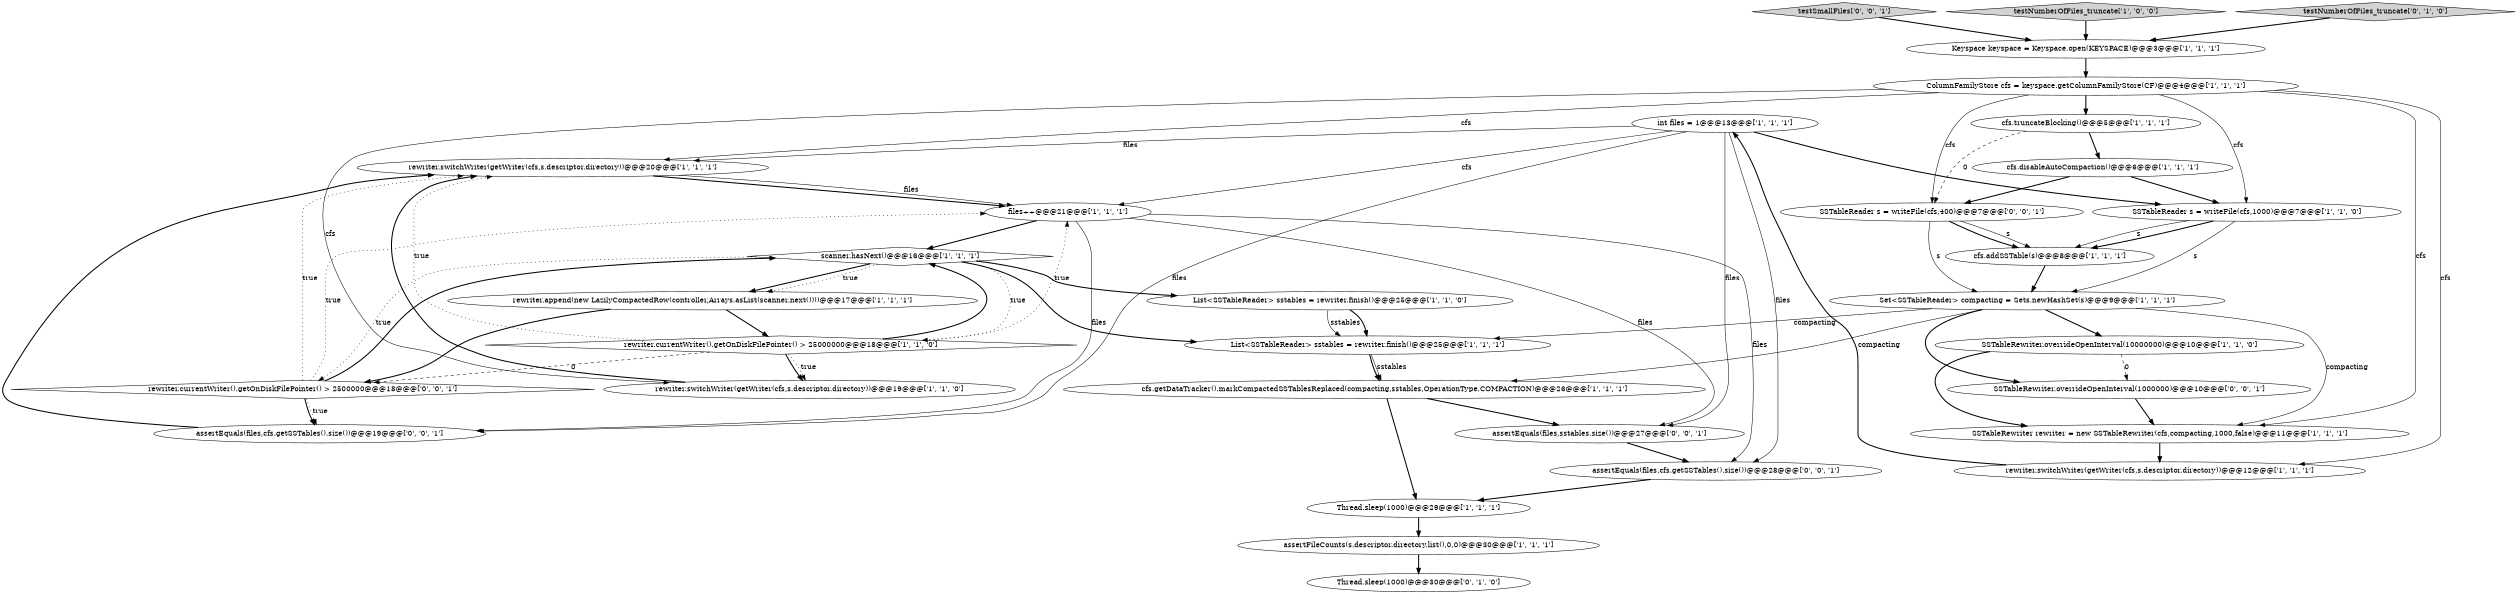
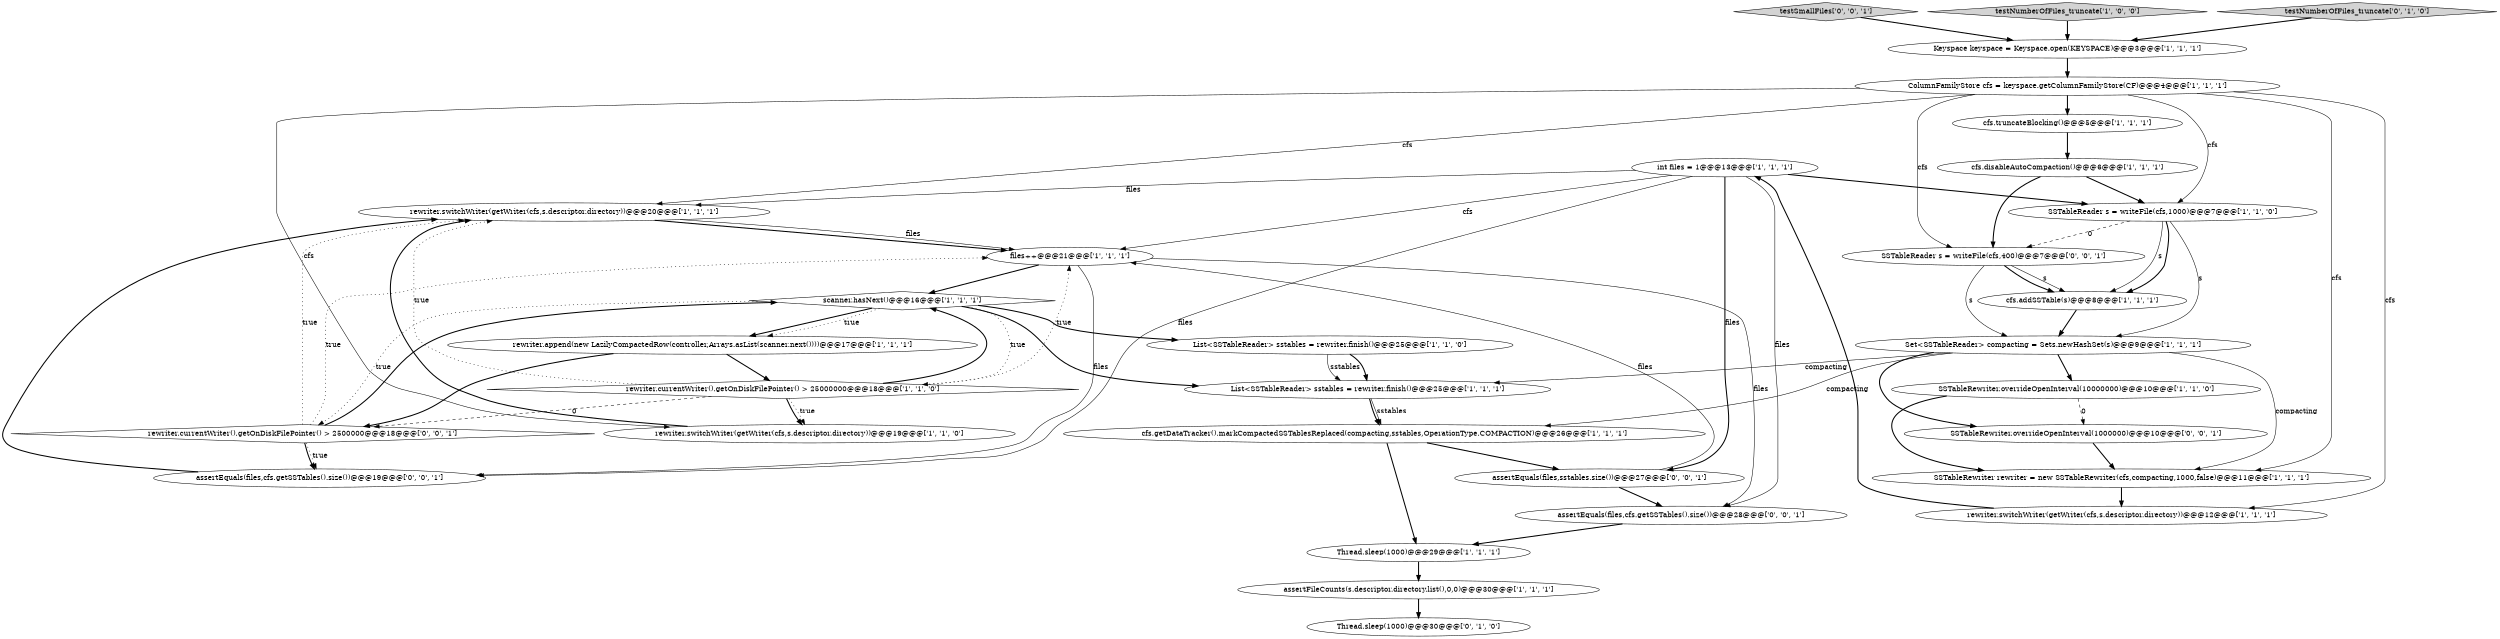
(1972, 152) -> (2081, 234)
(1469, 272) -> (1475, 318)
(1725, 296) -> (1725, 340)
